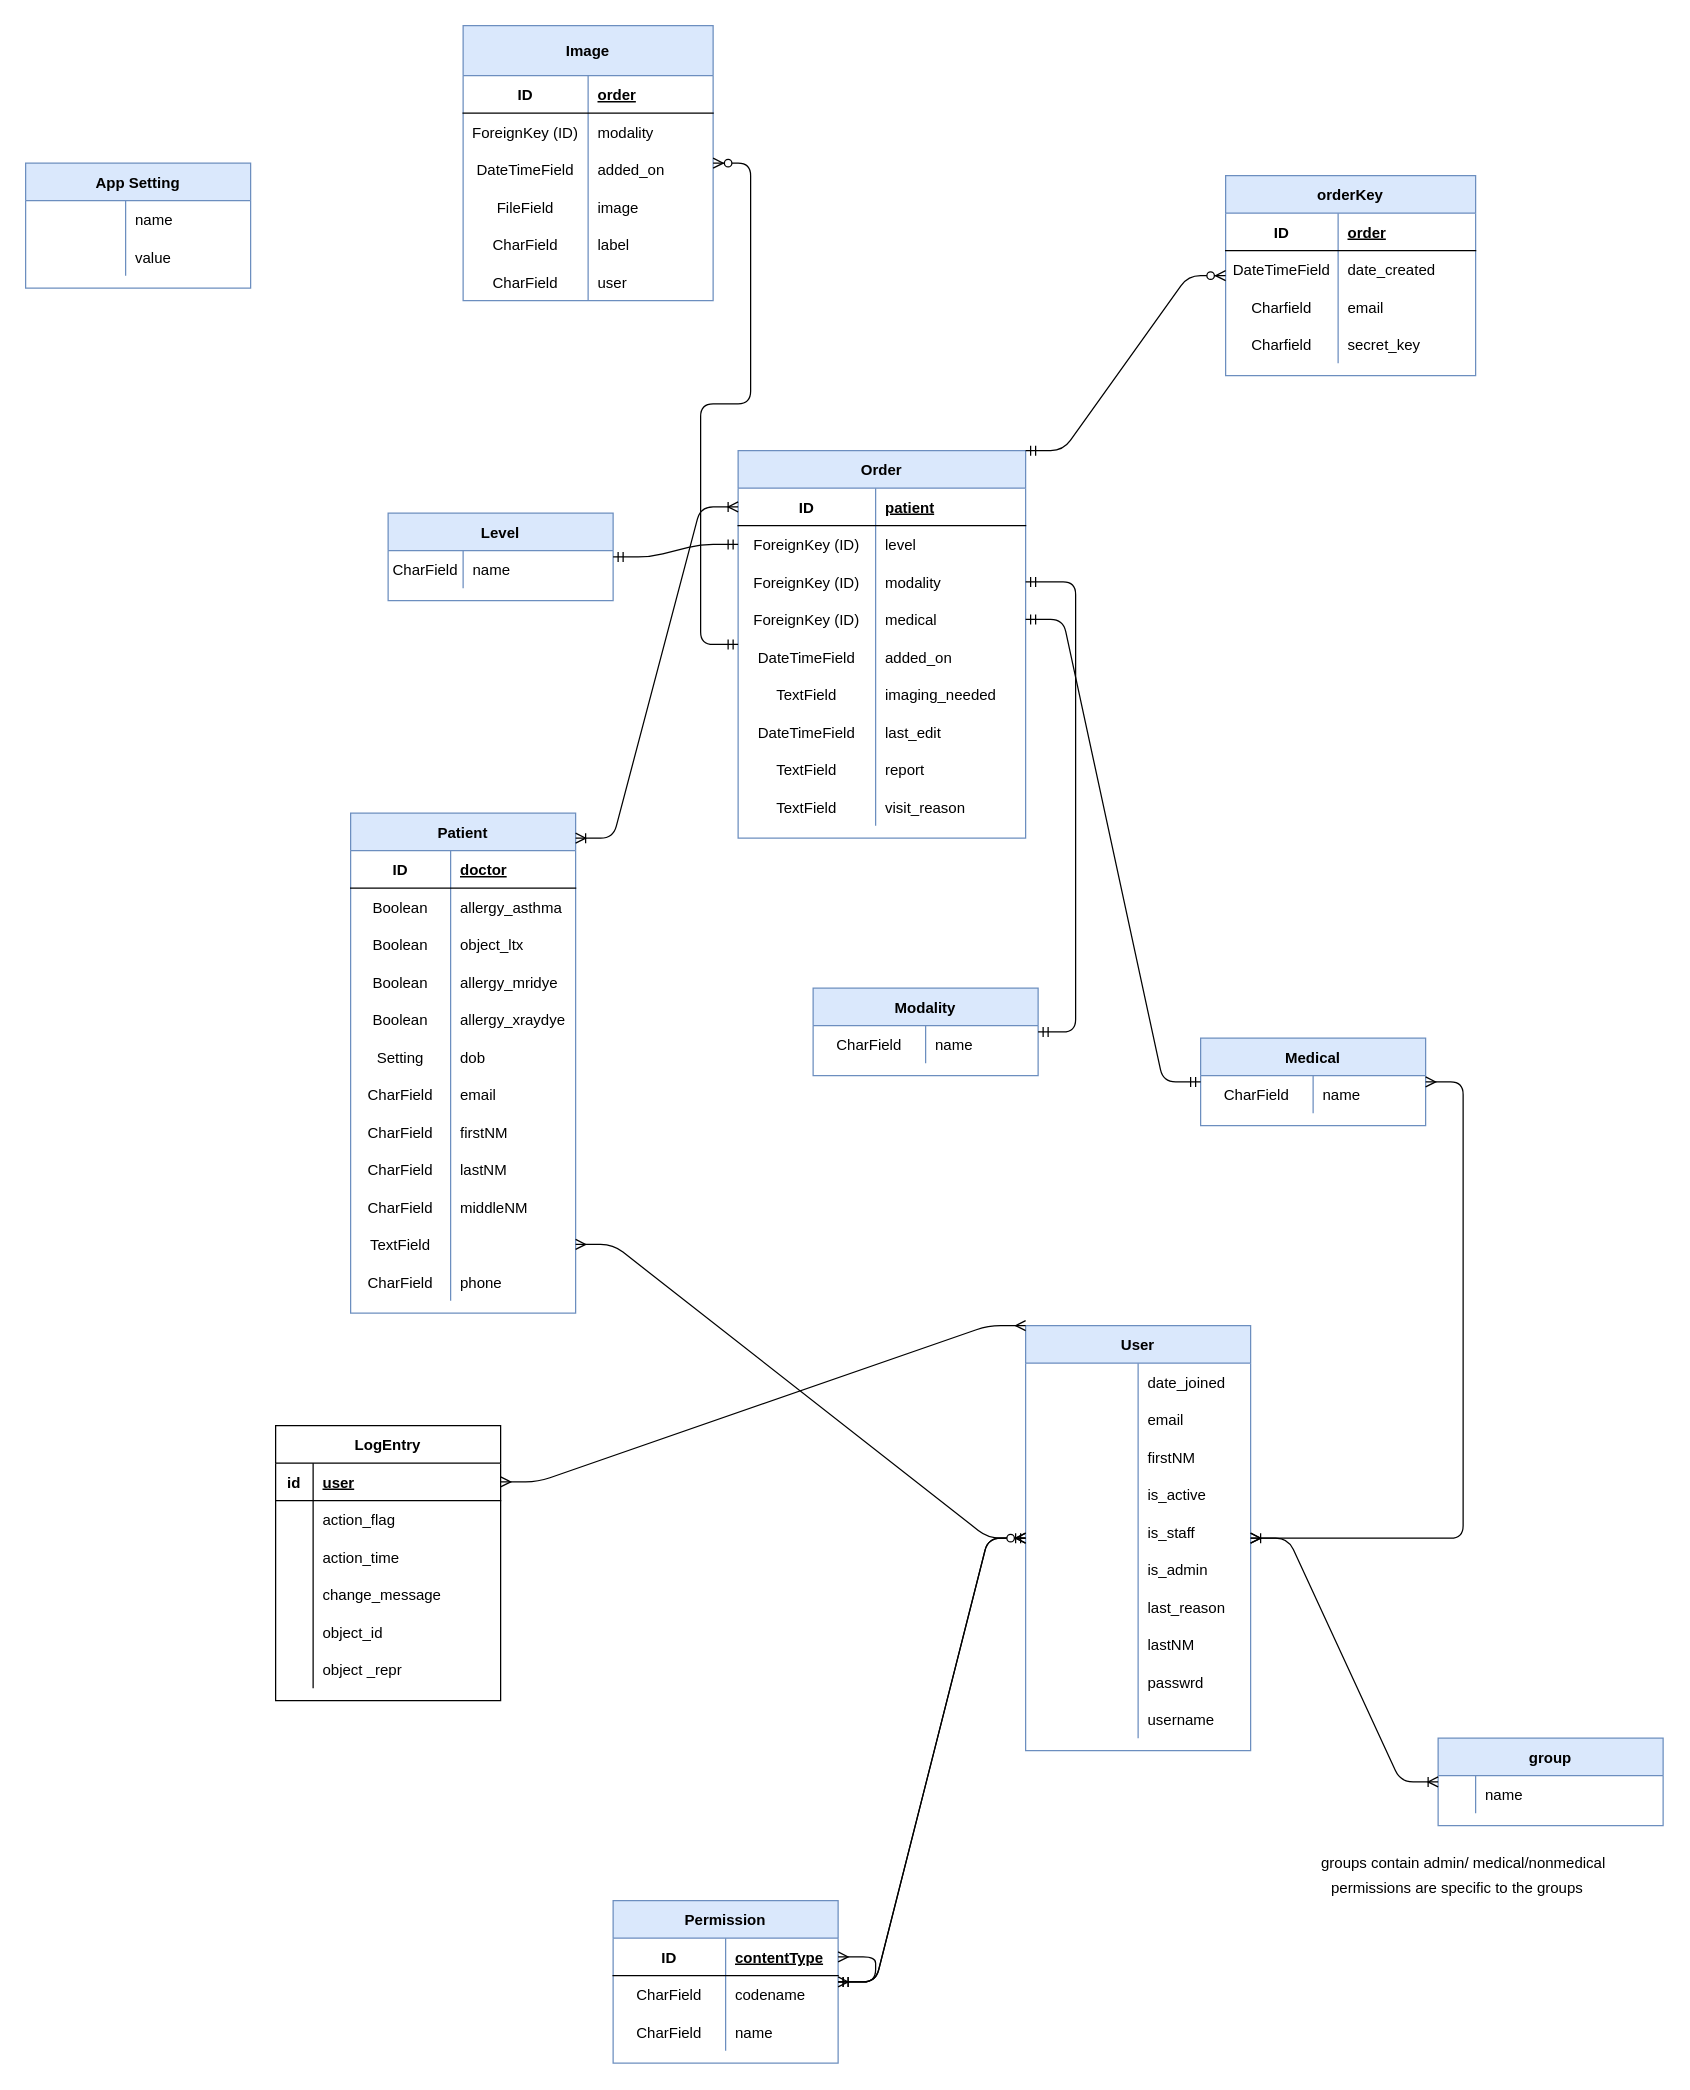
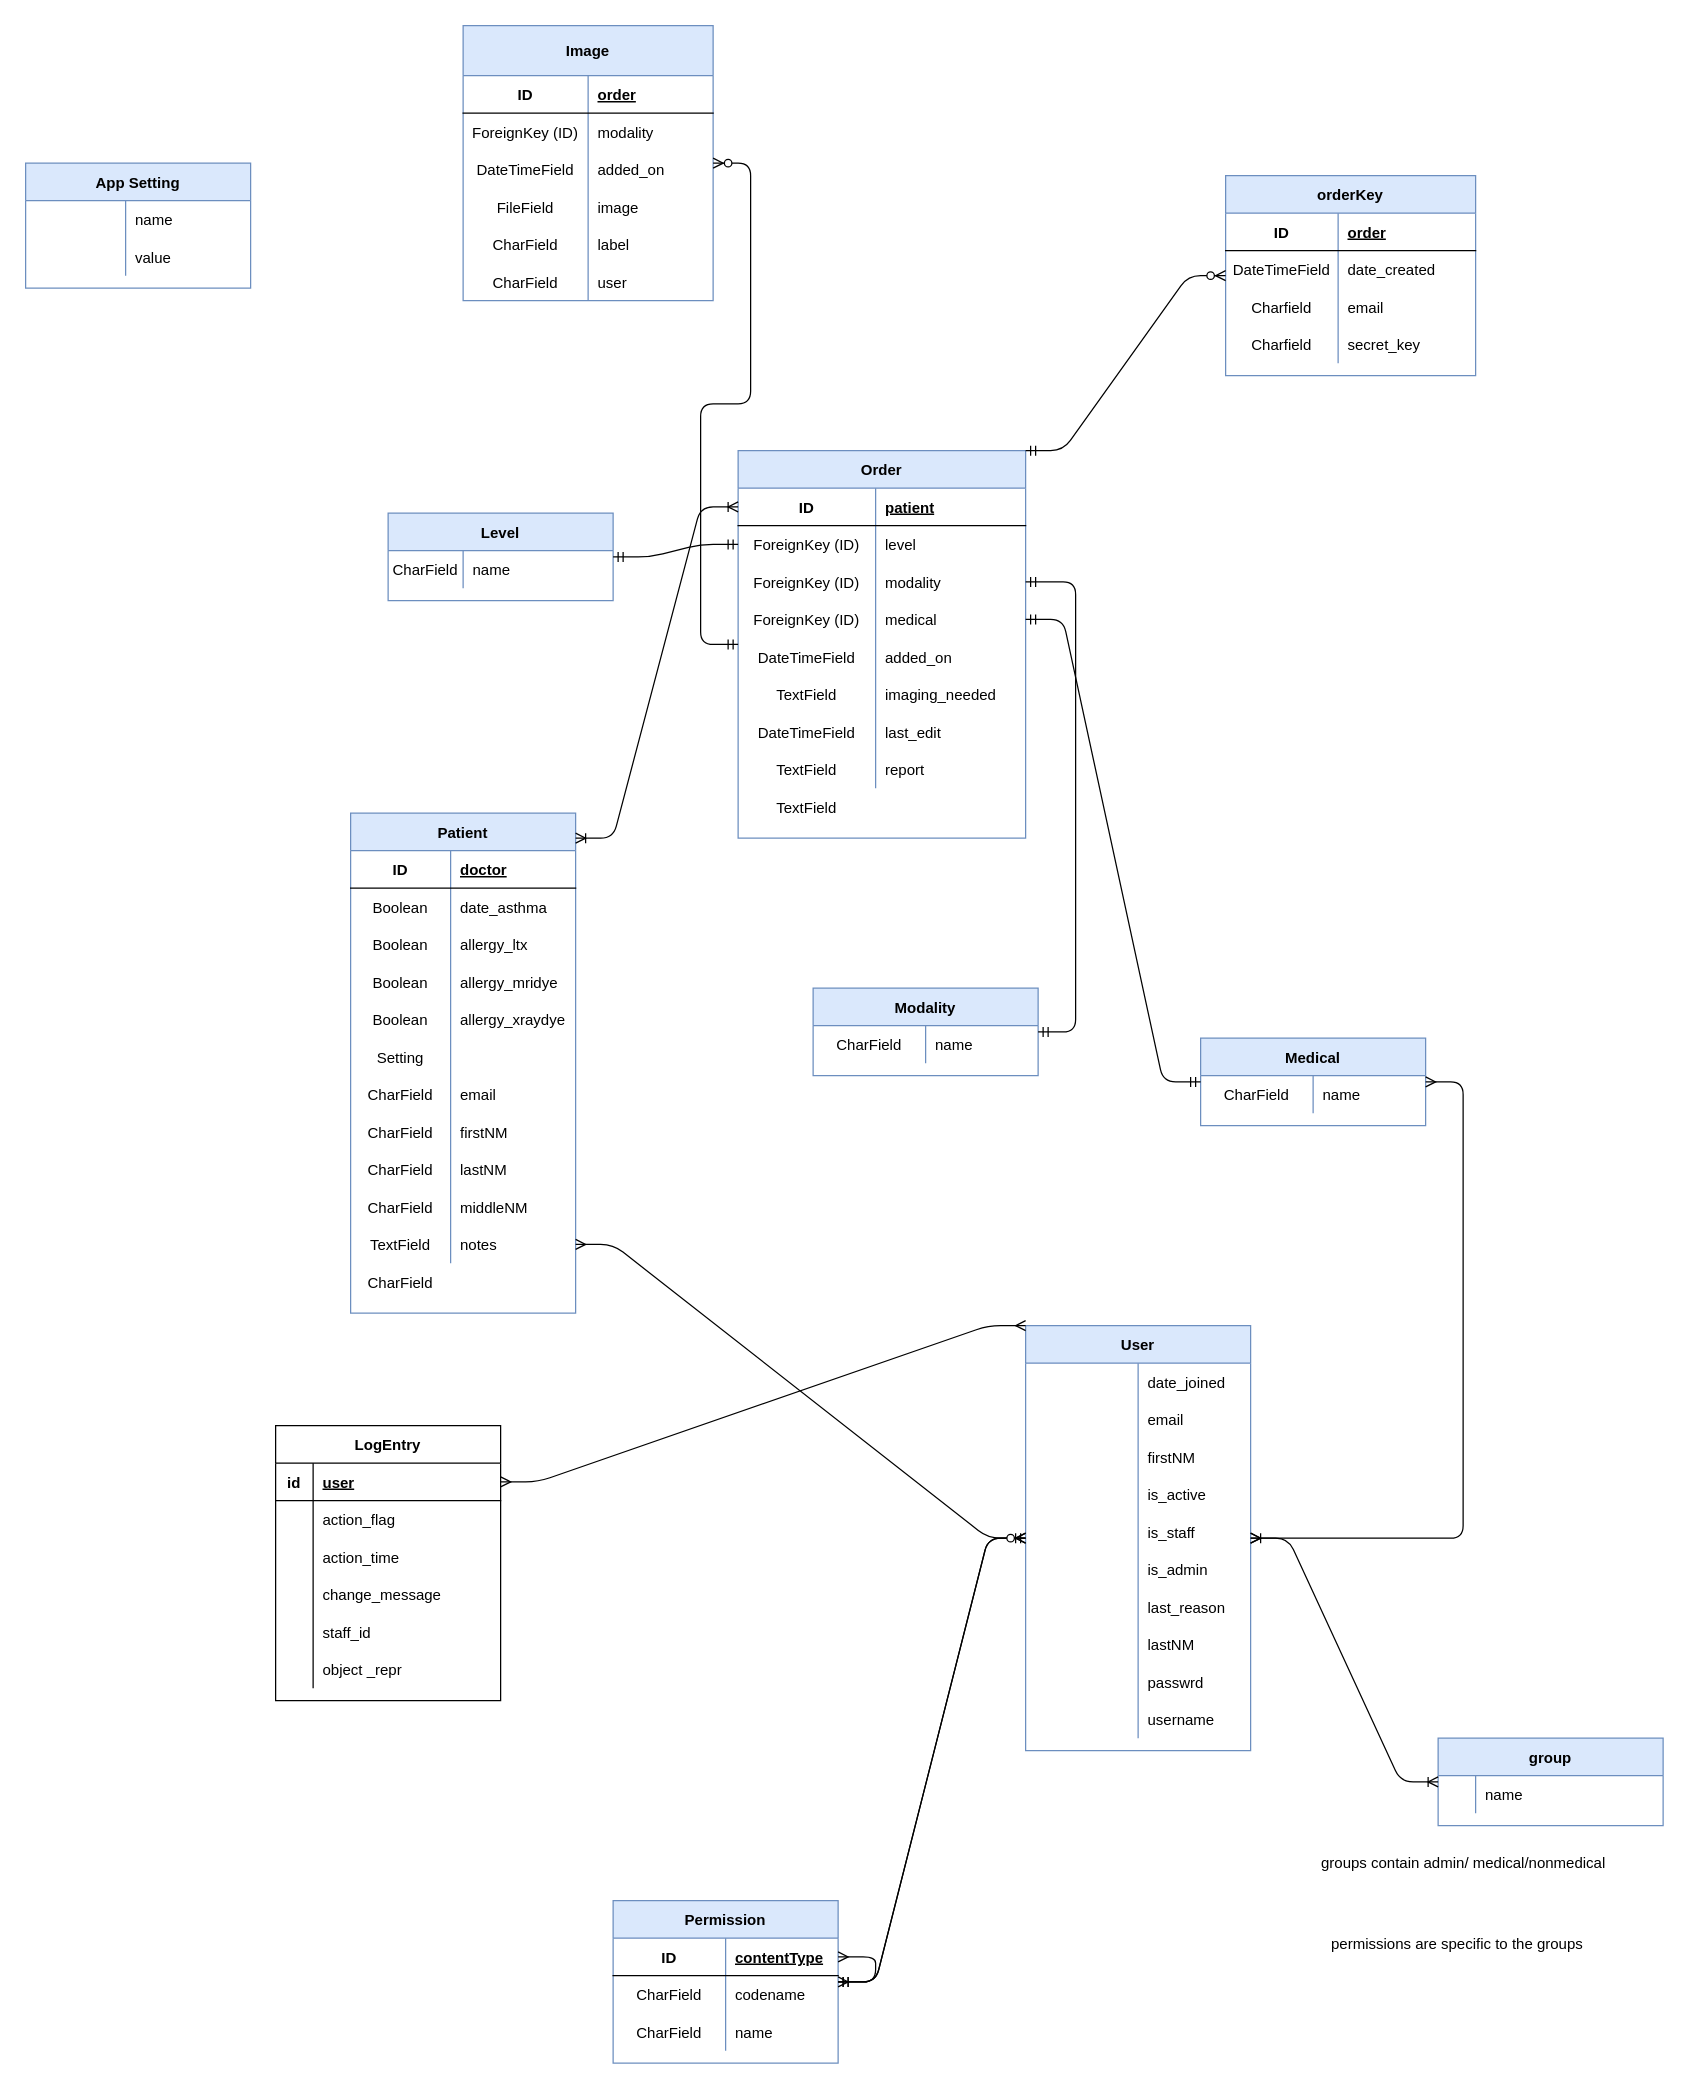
(951, 807) -> none
(515, 908) -> (506, 908)
(500, 945) -> (500, 945)
(513, 1057) -> none
none -> (513, 1244)
(513, 1282) -> none
(358, 1633) -> (354, 1633)
(1457, 1888) -> (1457, 1944)
